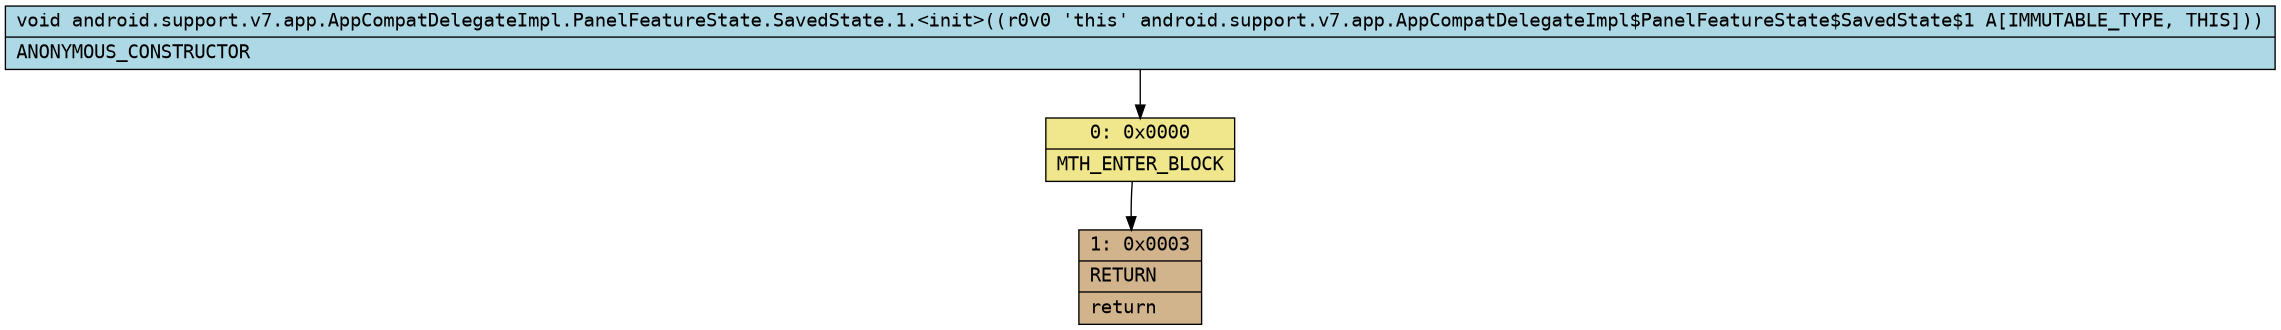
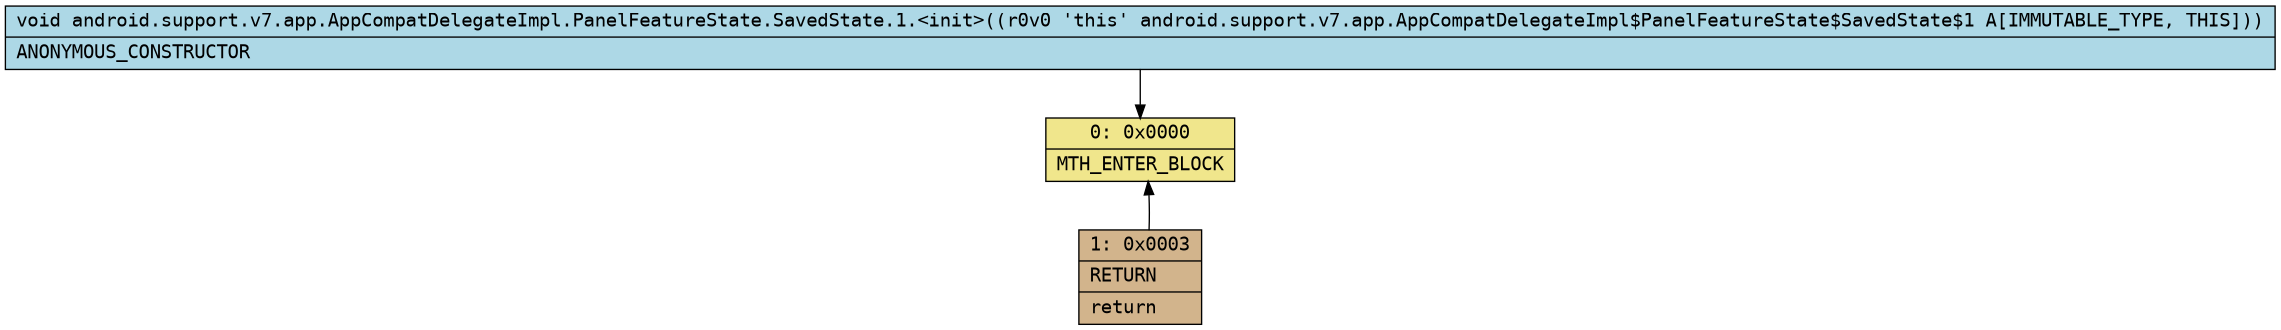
(1131, 199) -> (1149, 213)
